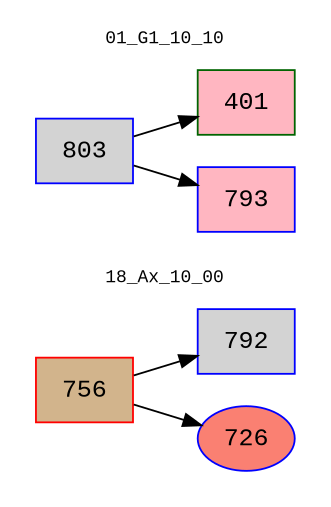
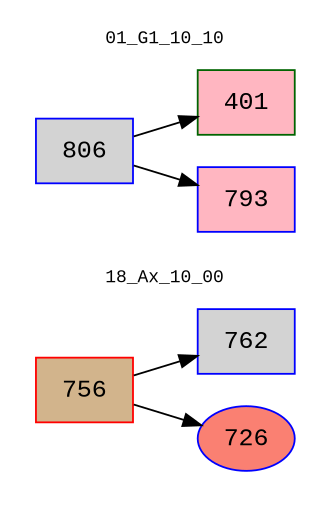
(84, 151) -> (84, 151)
(246, 341) -> (246, 341)
